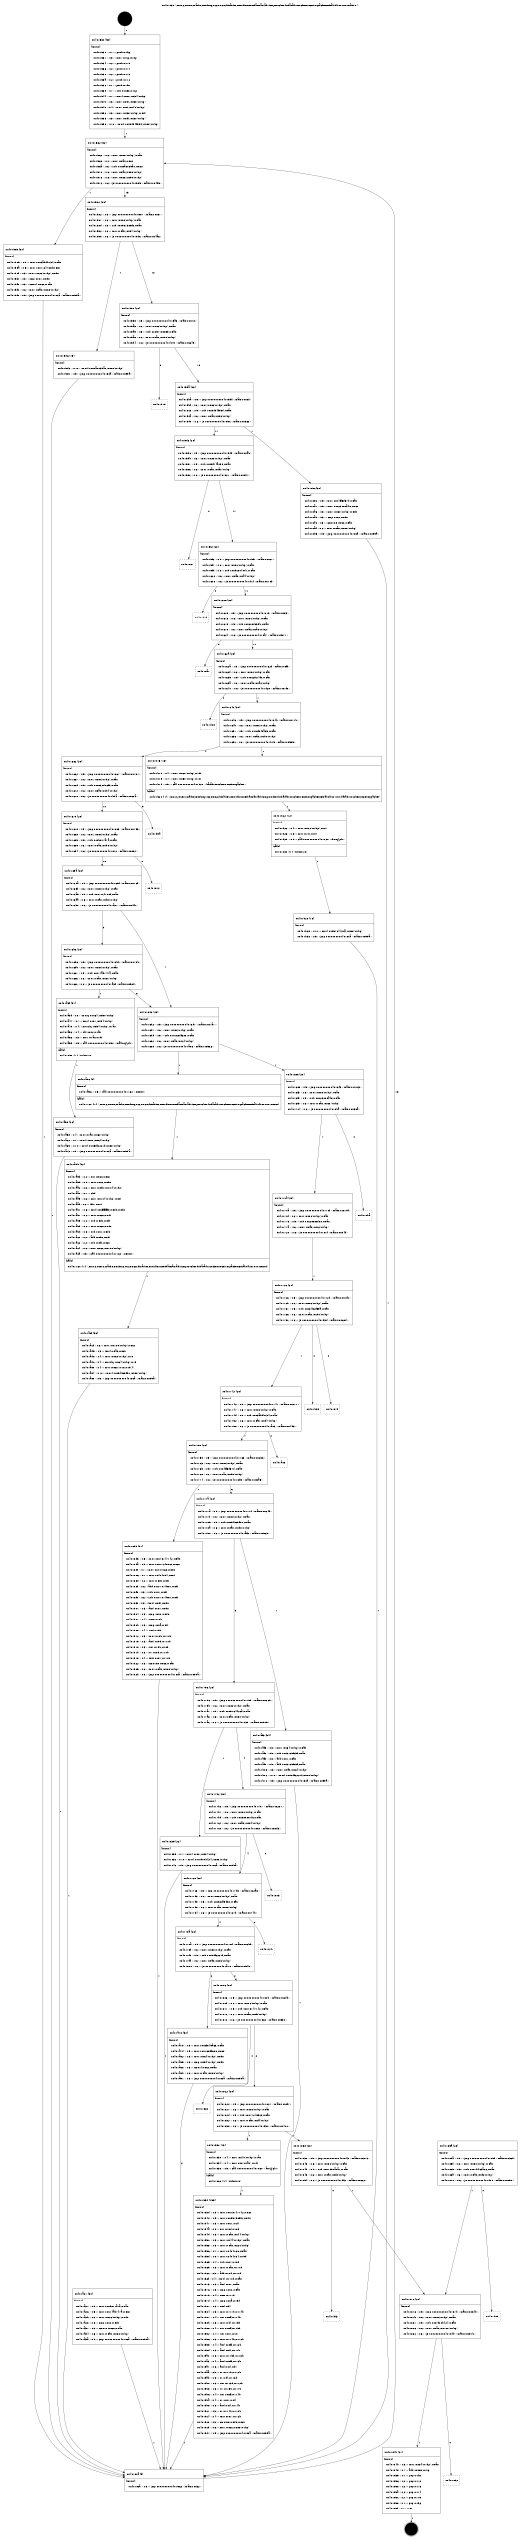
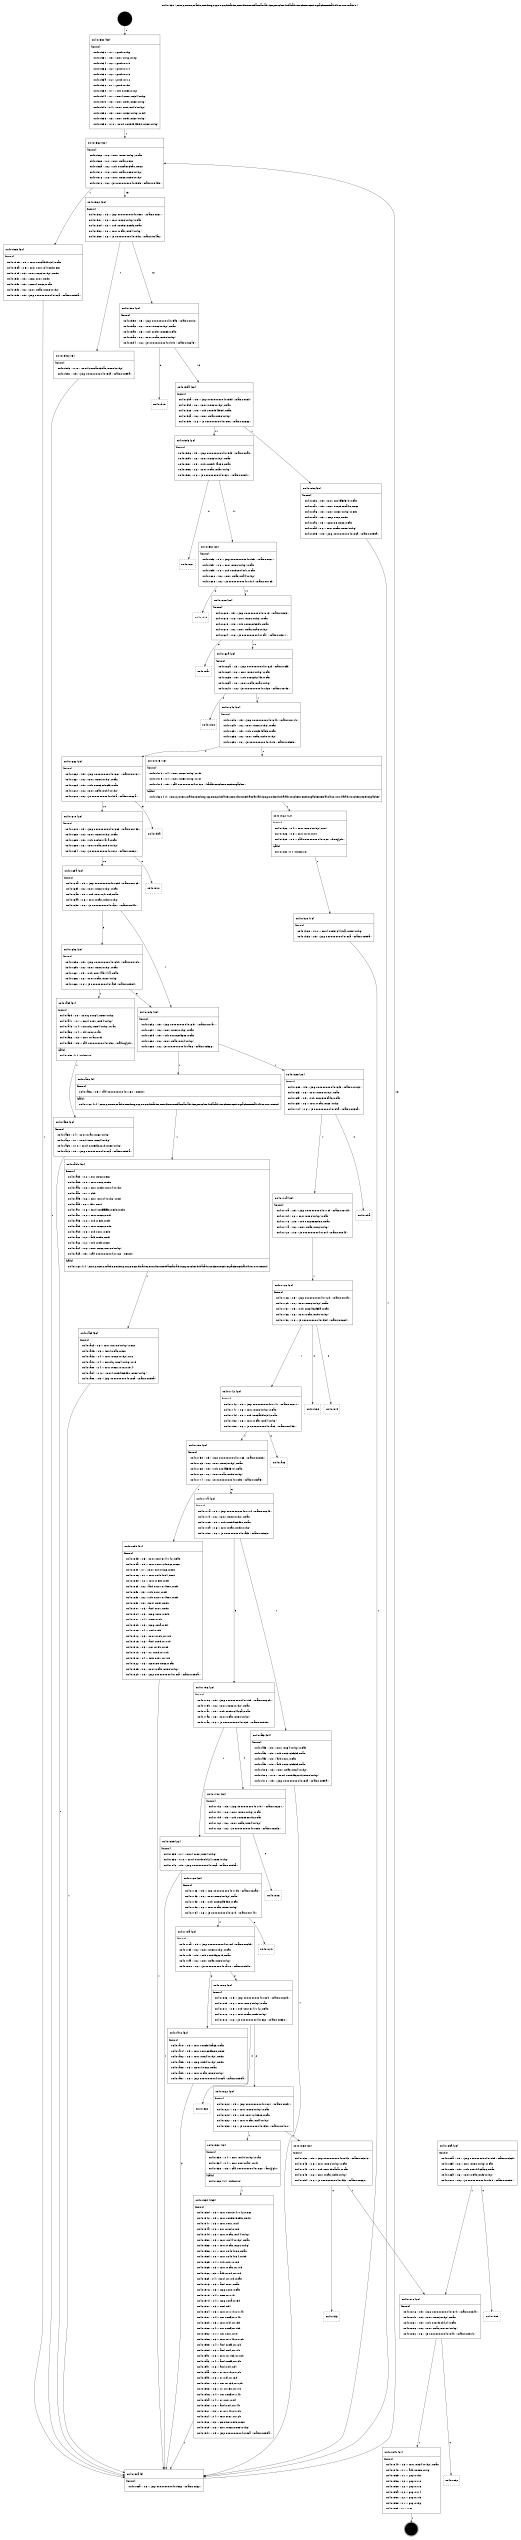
(245, 1853) -> none
(112, 2317) -> none
